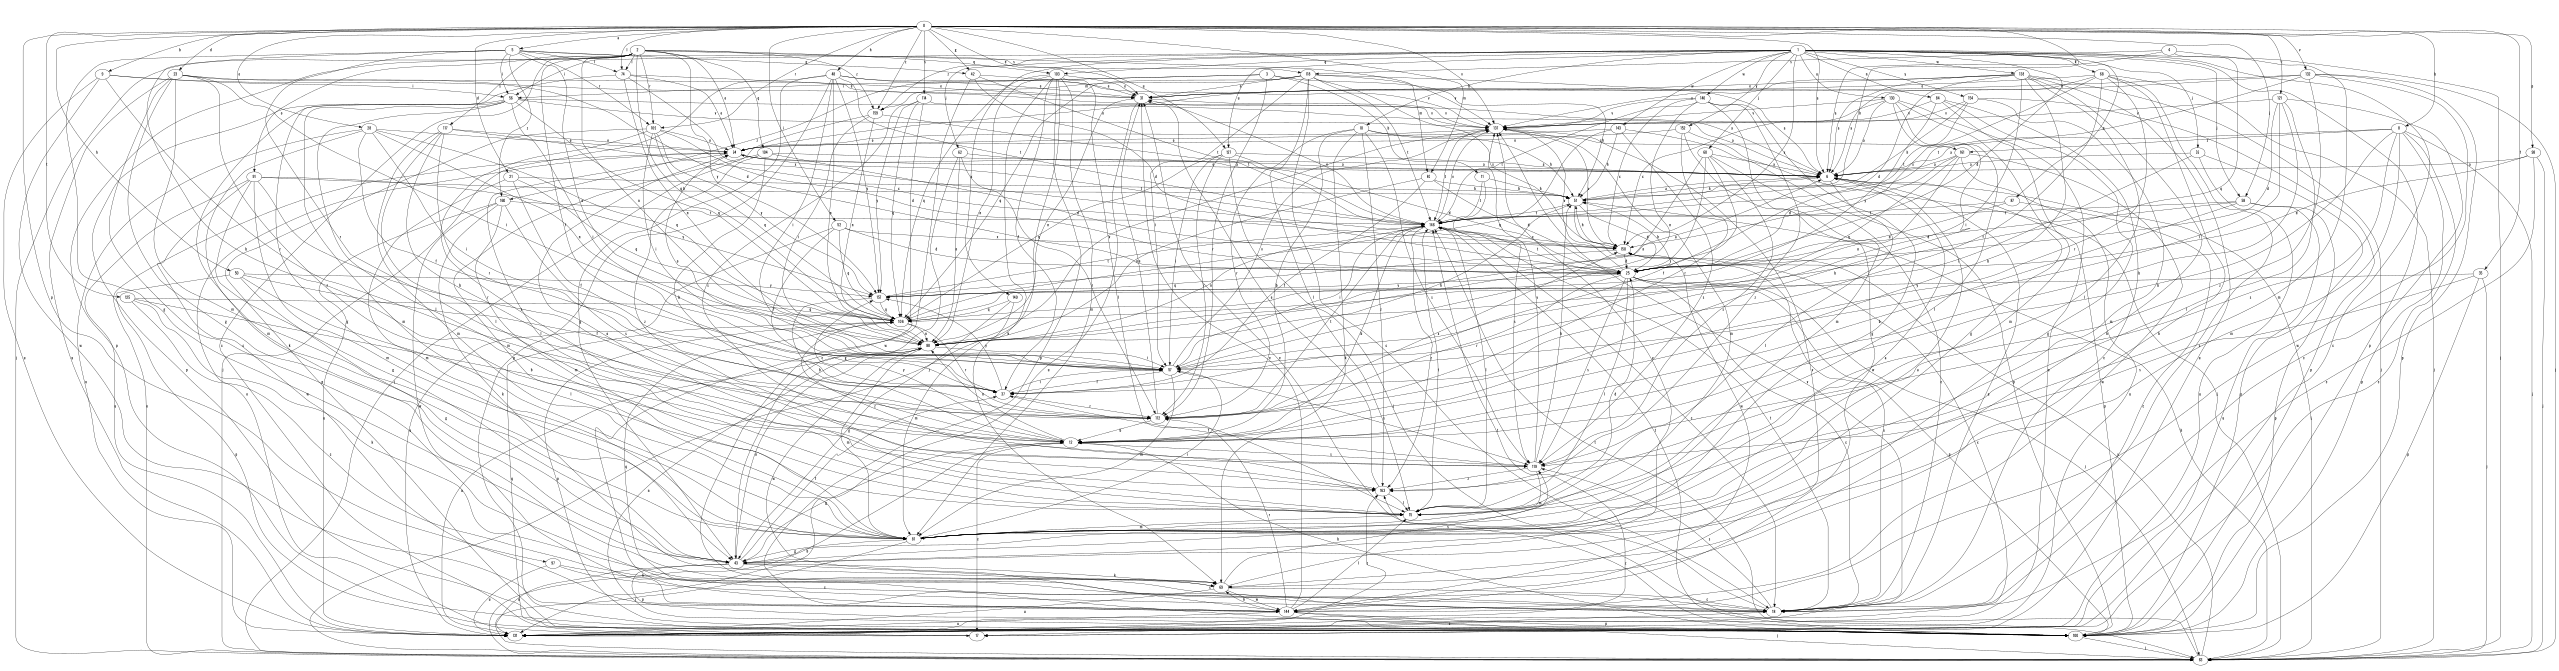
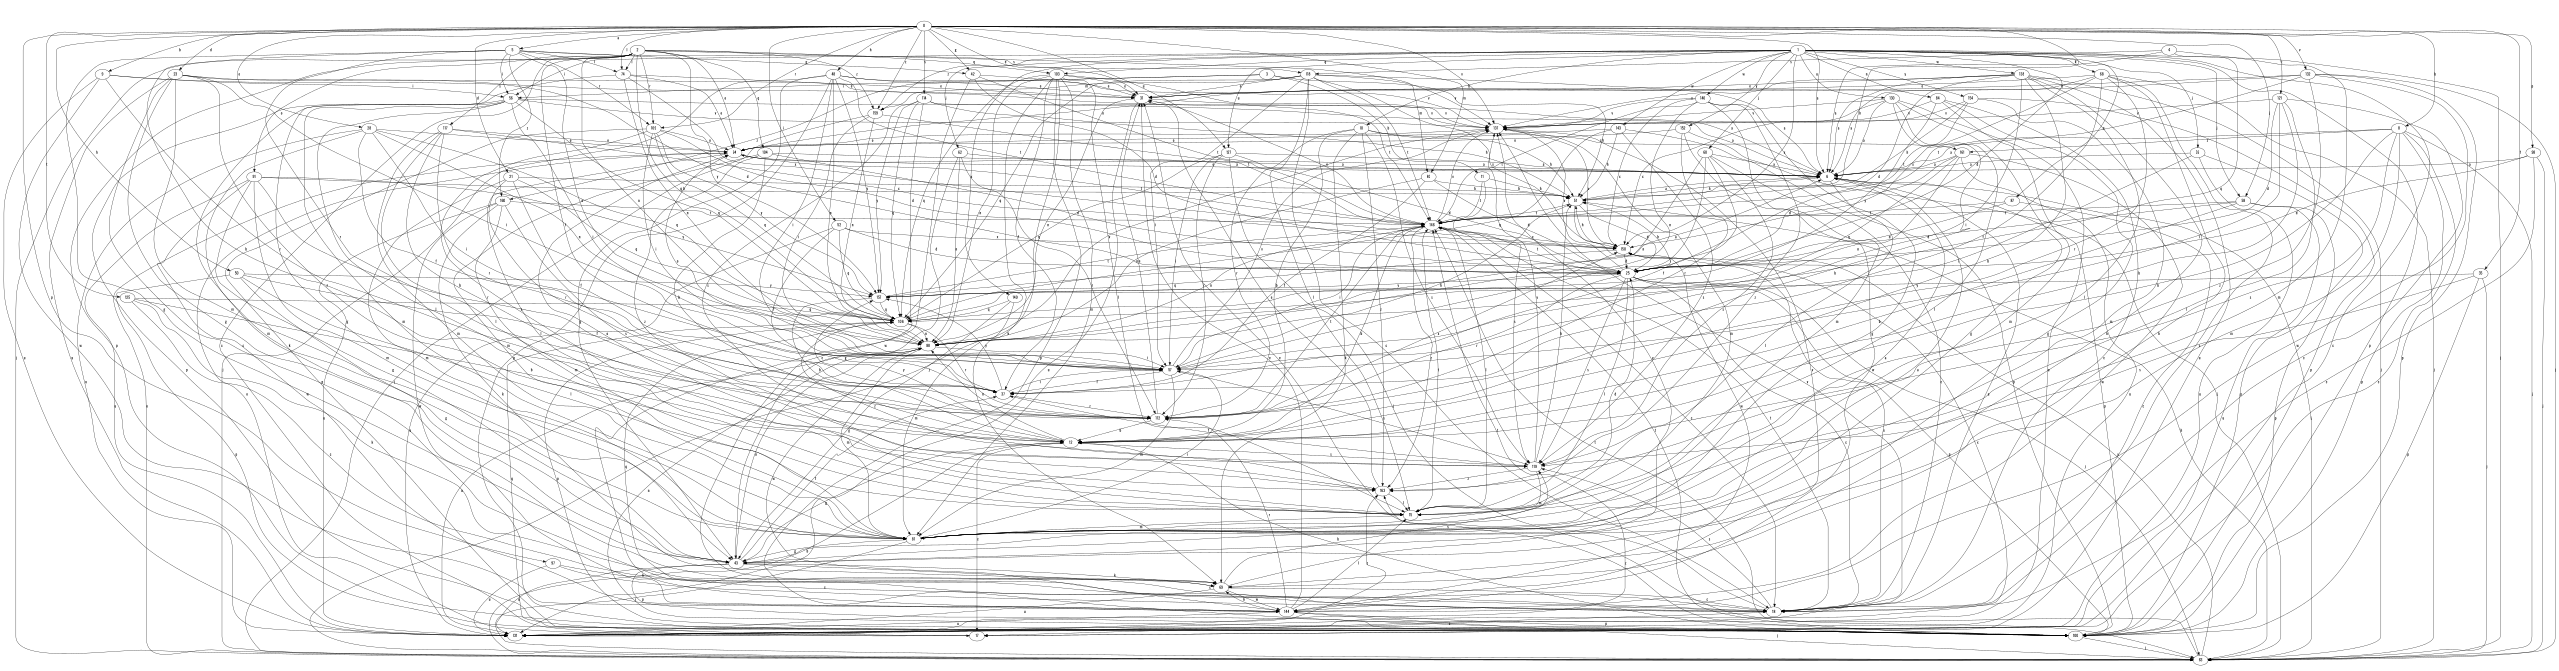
none -> (1221, 131)
(1449, 157) -> (1284, 107)
(1212, 249) -> (790, 379)
